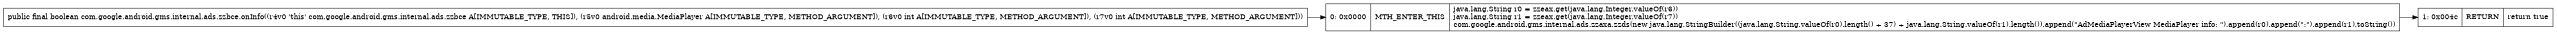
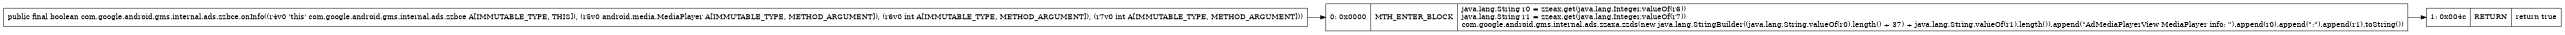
(1410, 17) -> (1414, 17)
